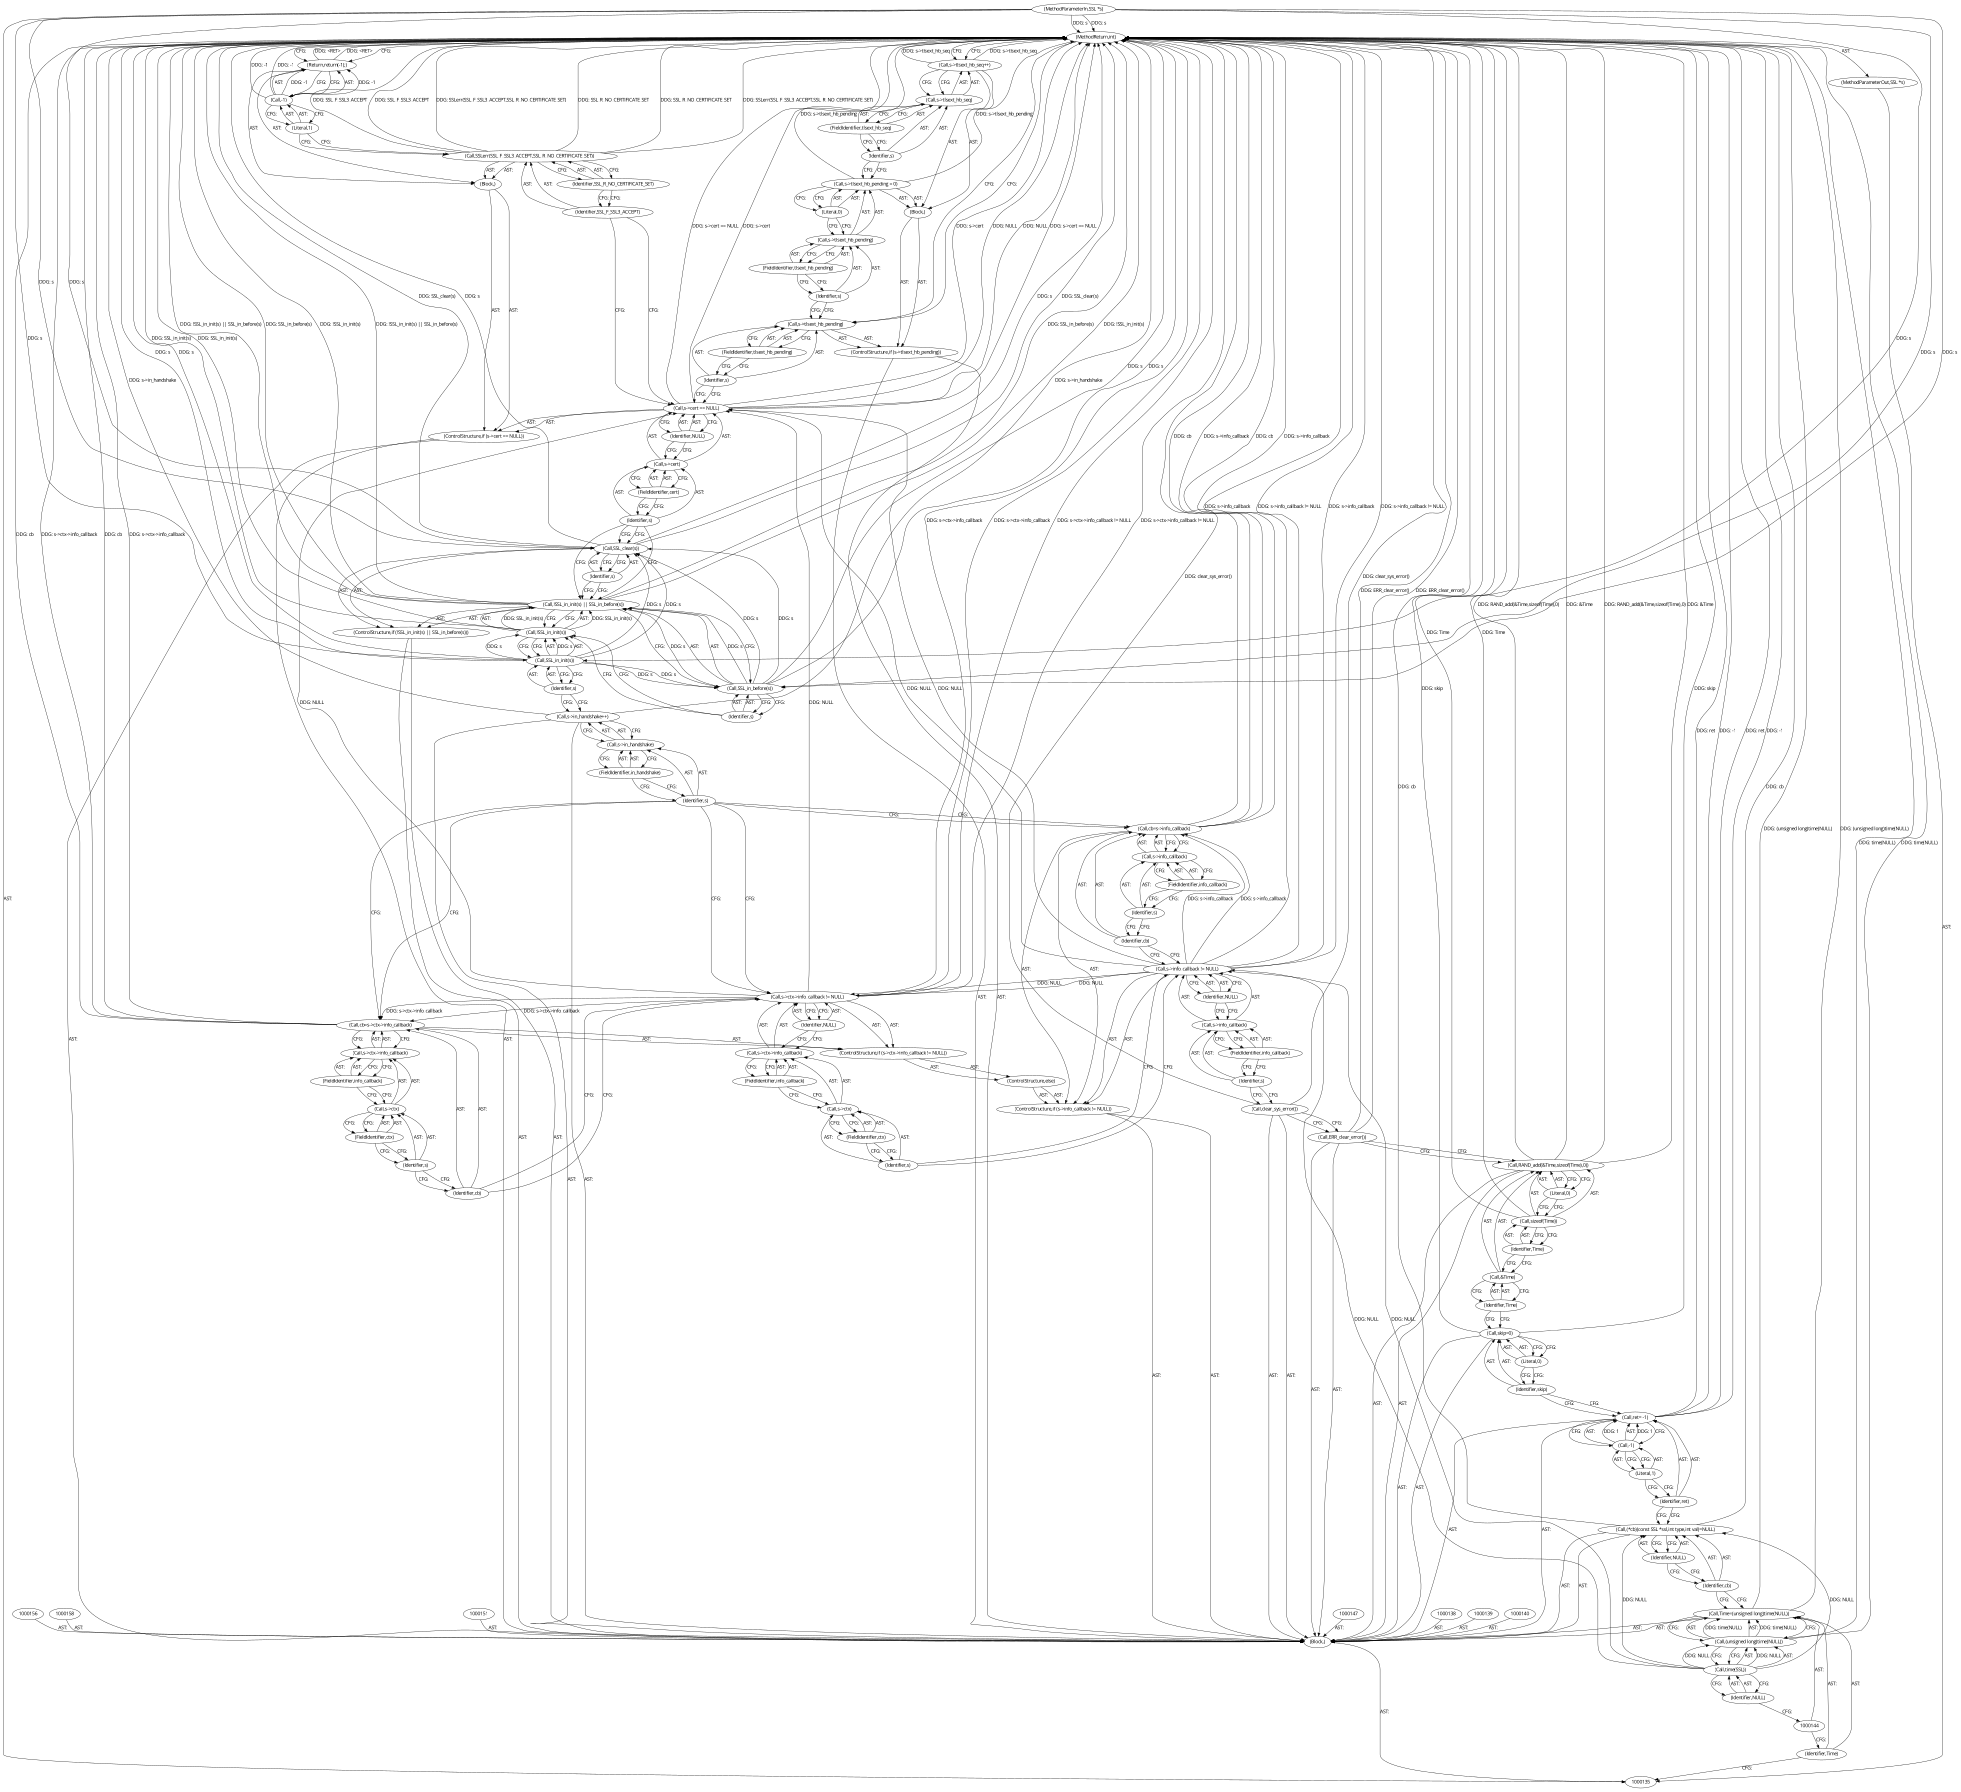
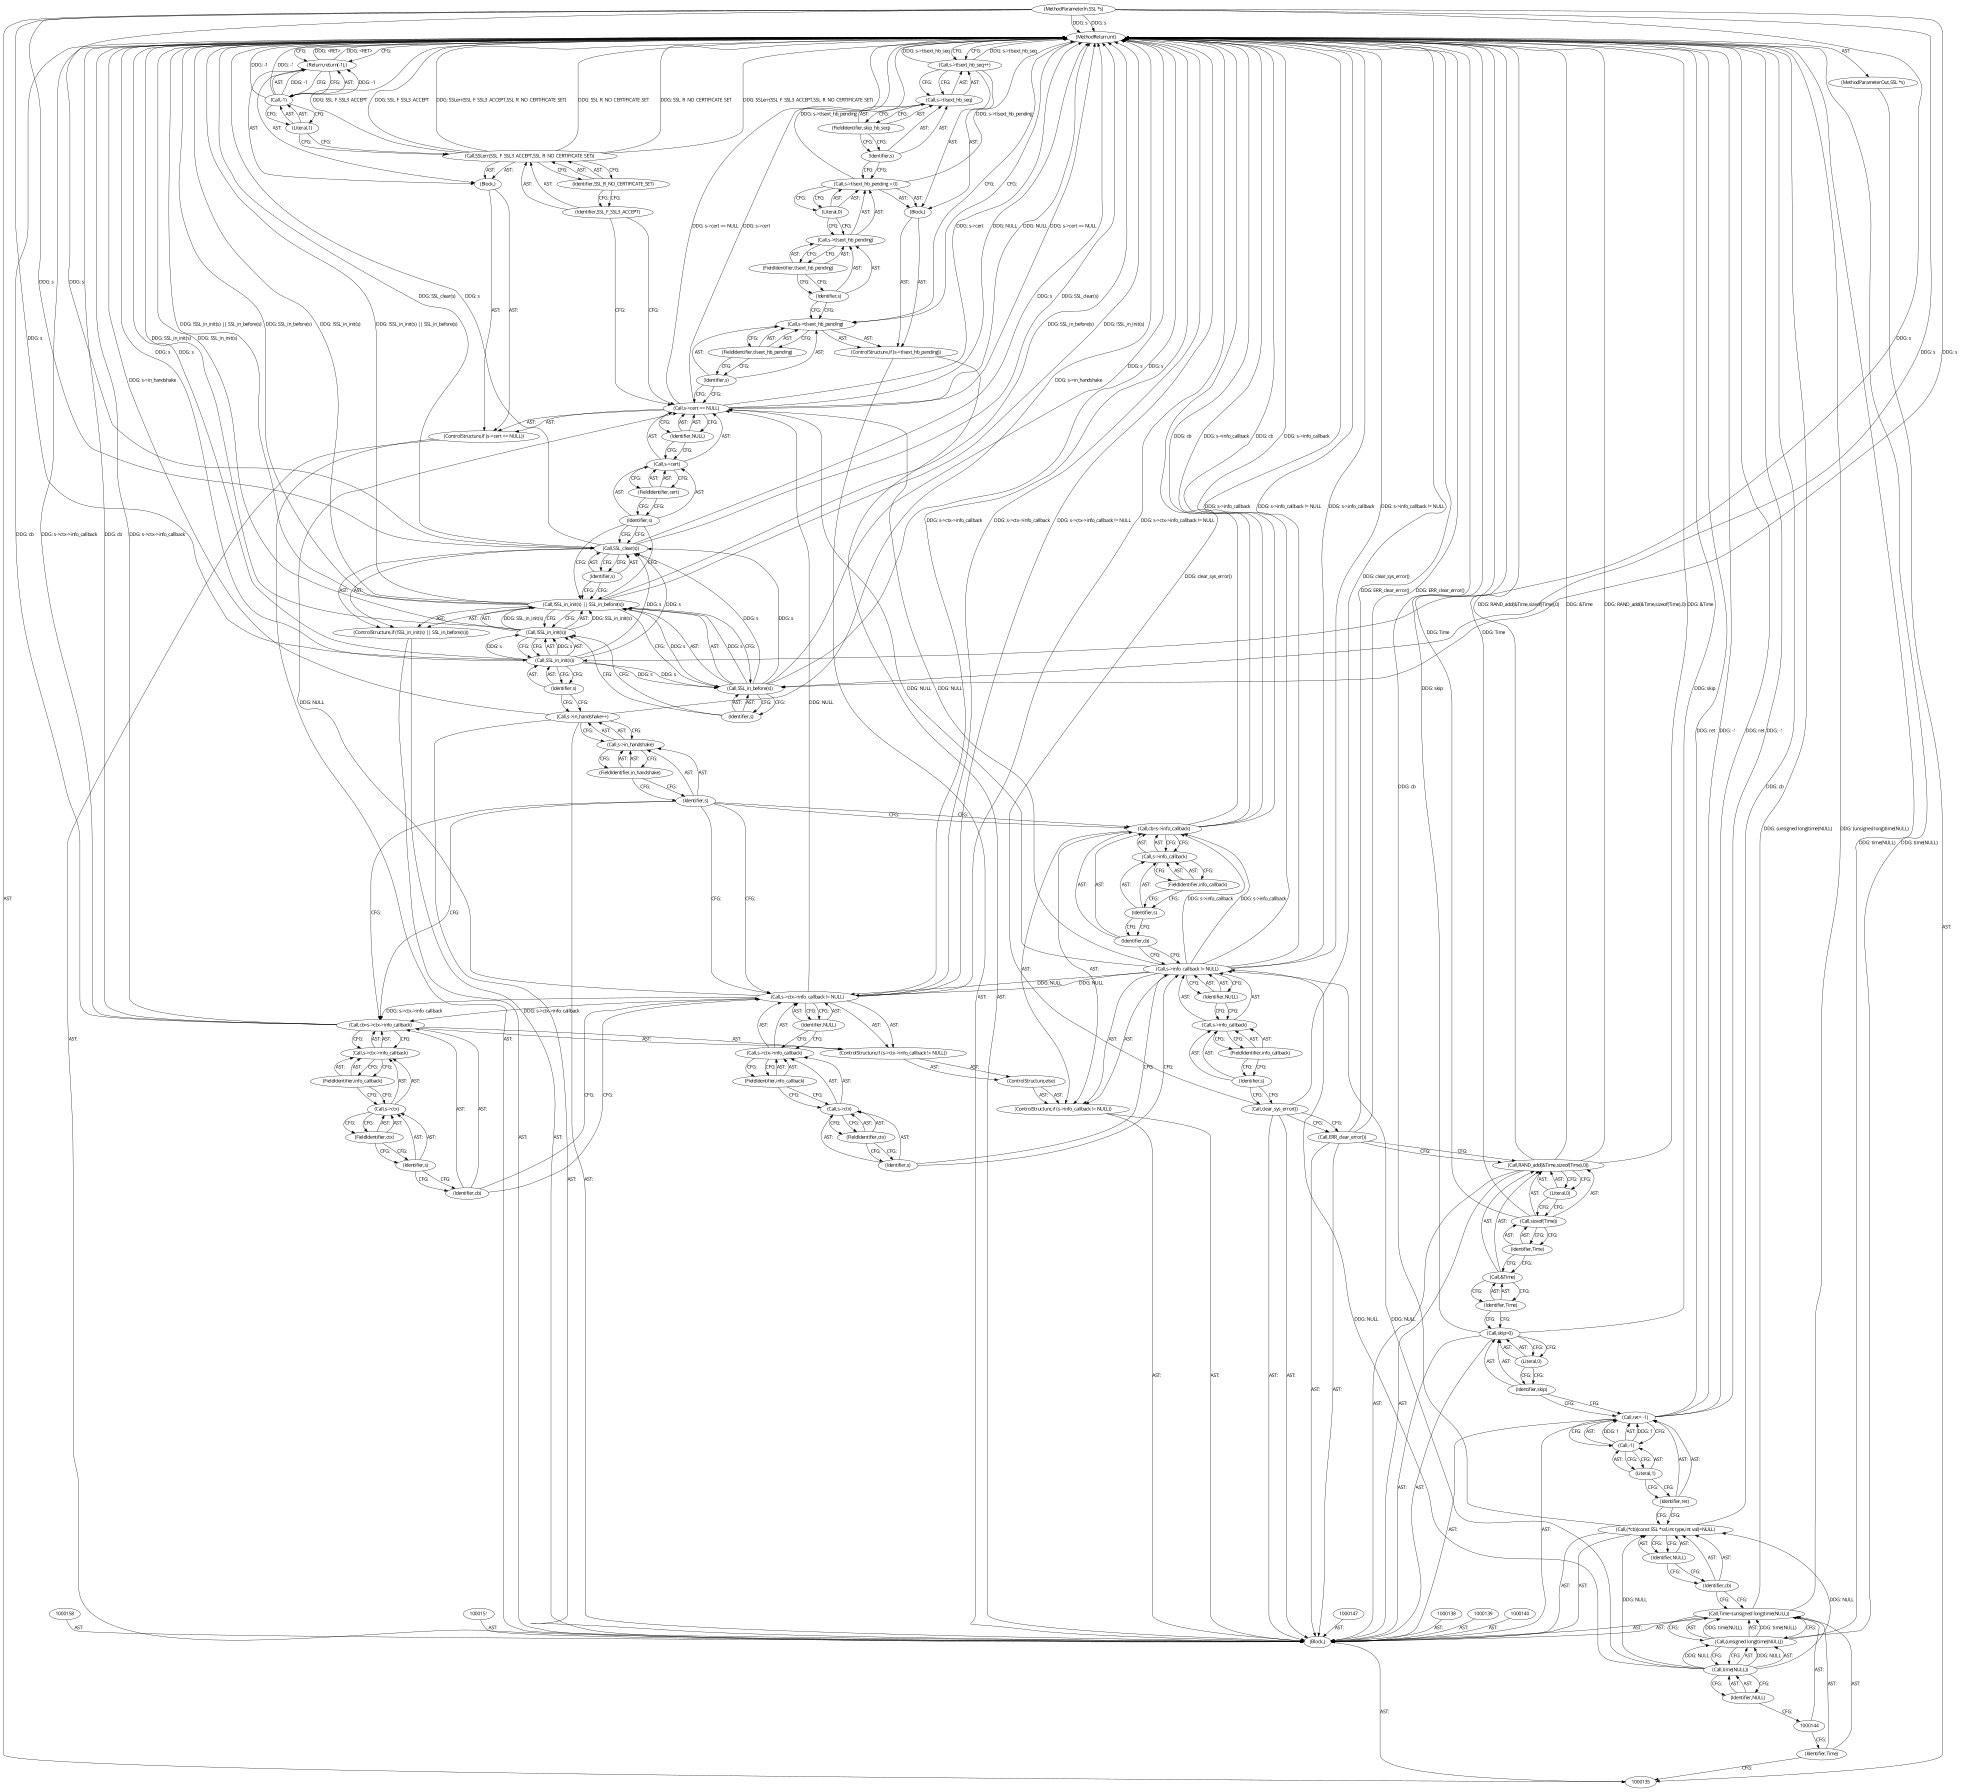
(861, 128) -> (861, 128)
(28, 1614) -> none
(1730, 1670) -> (1730, 1670)
